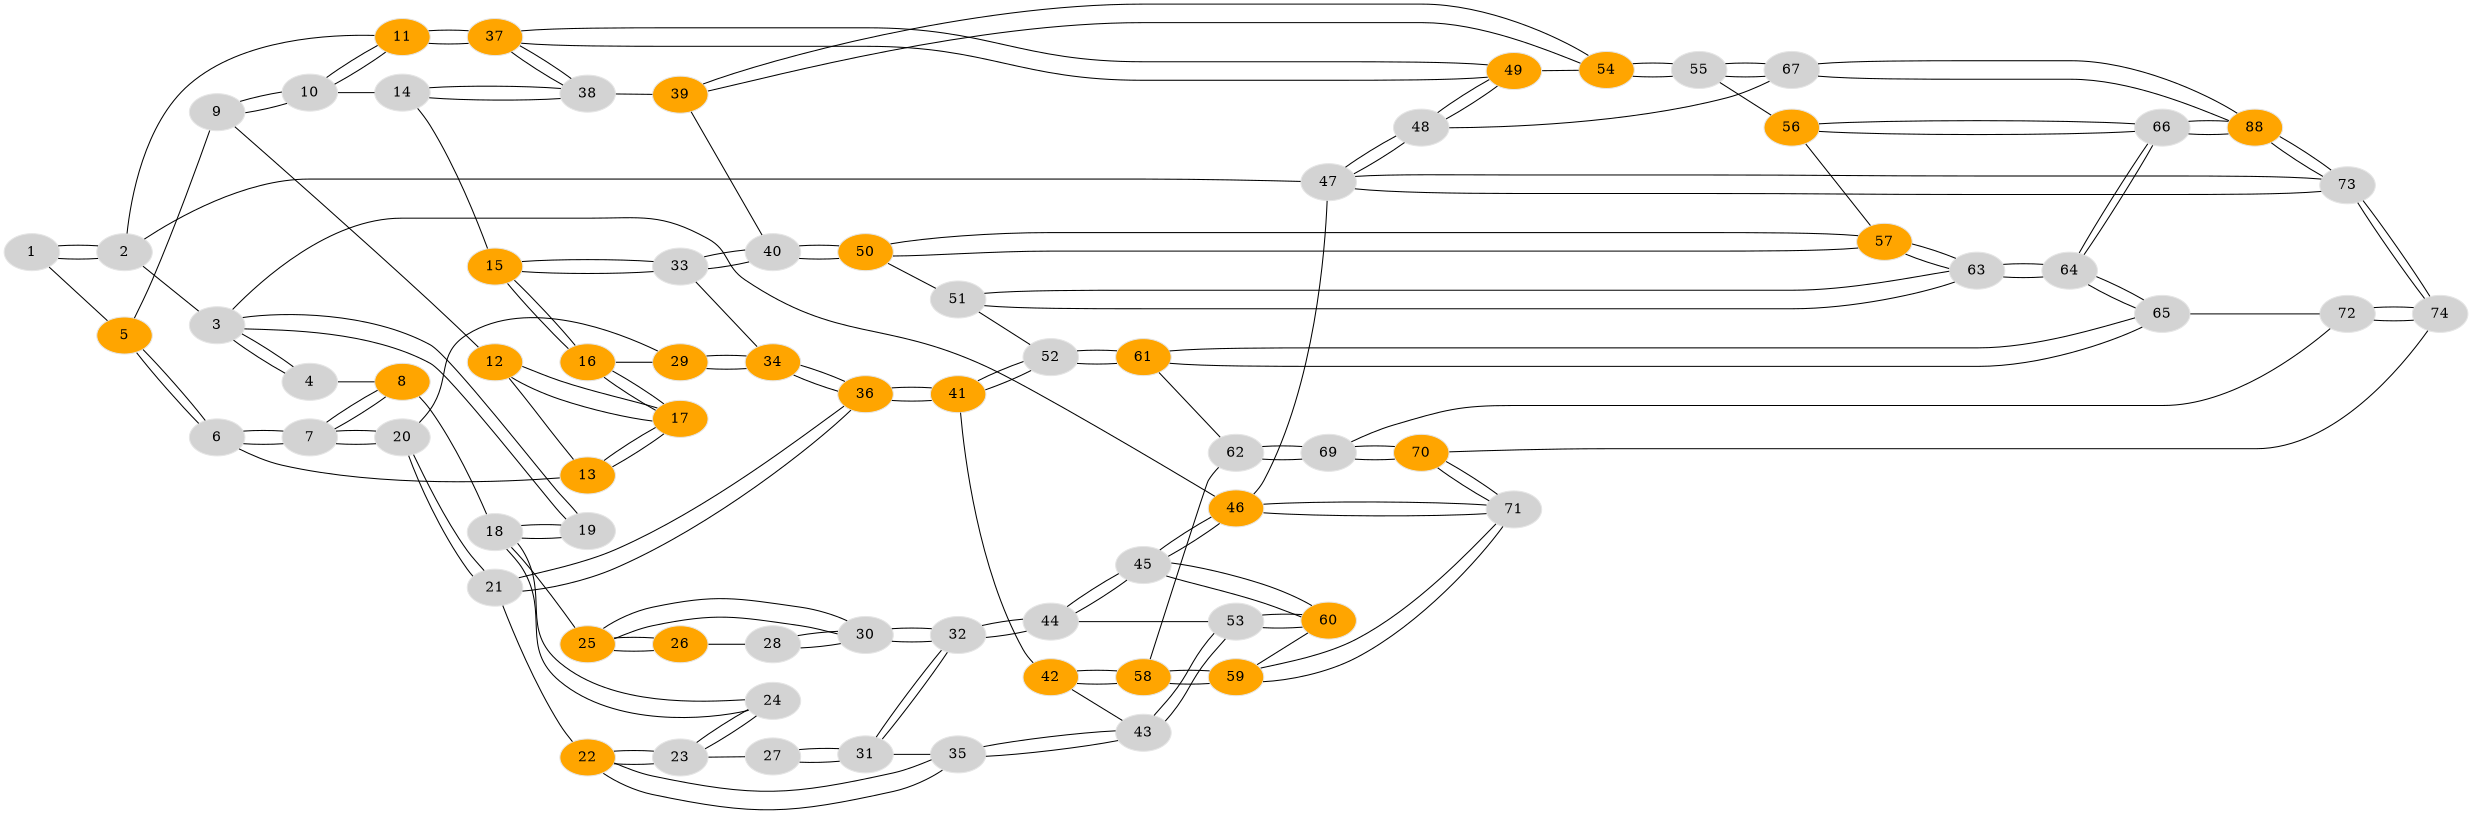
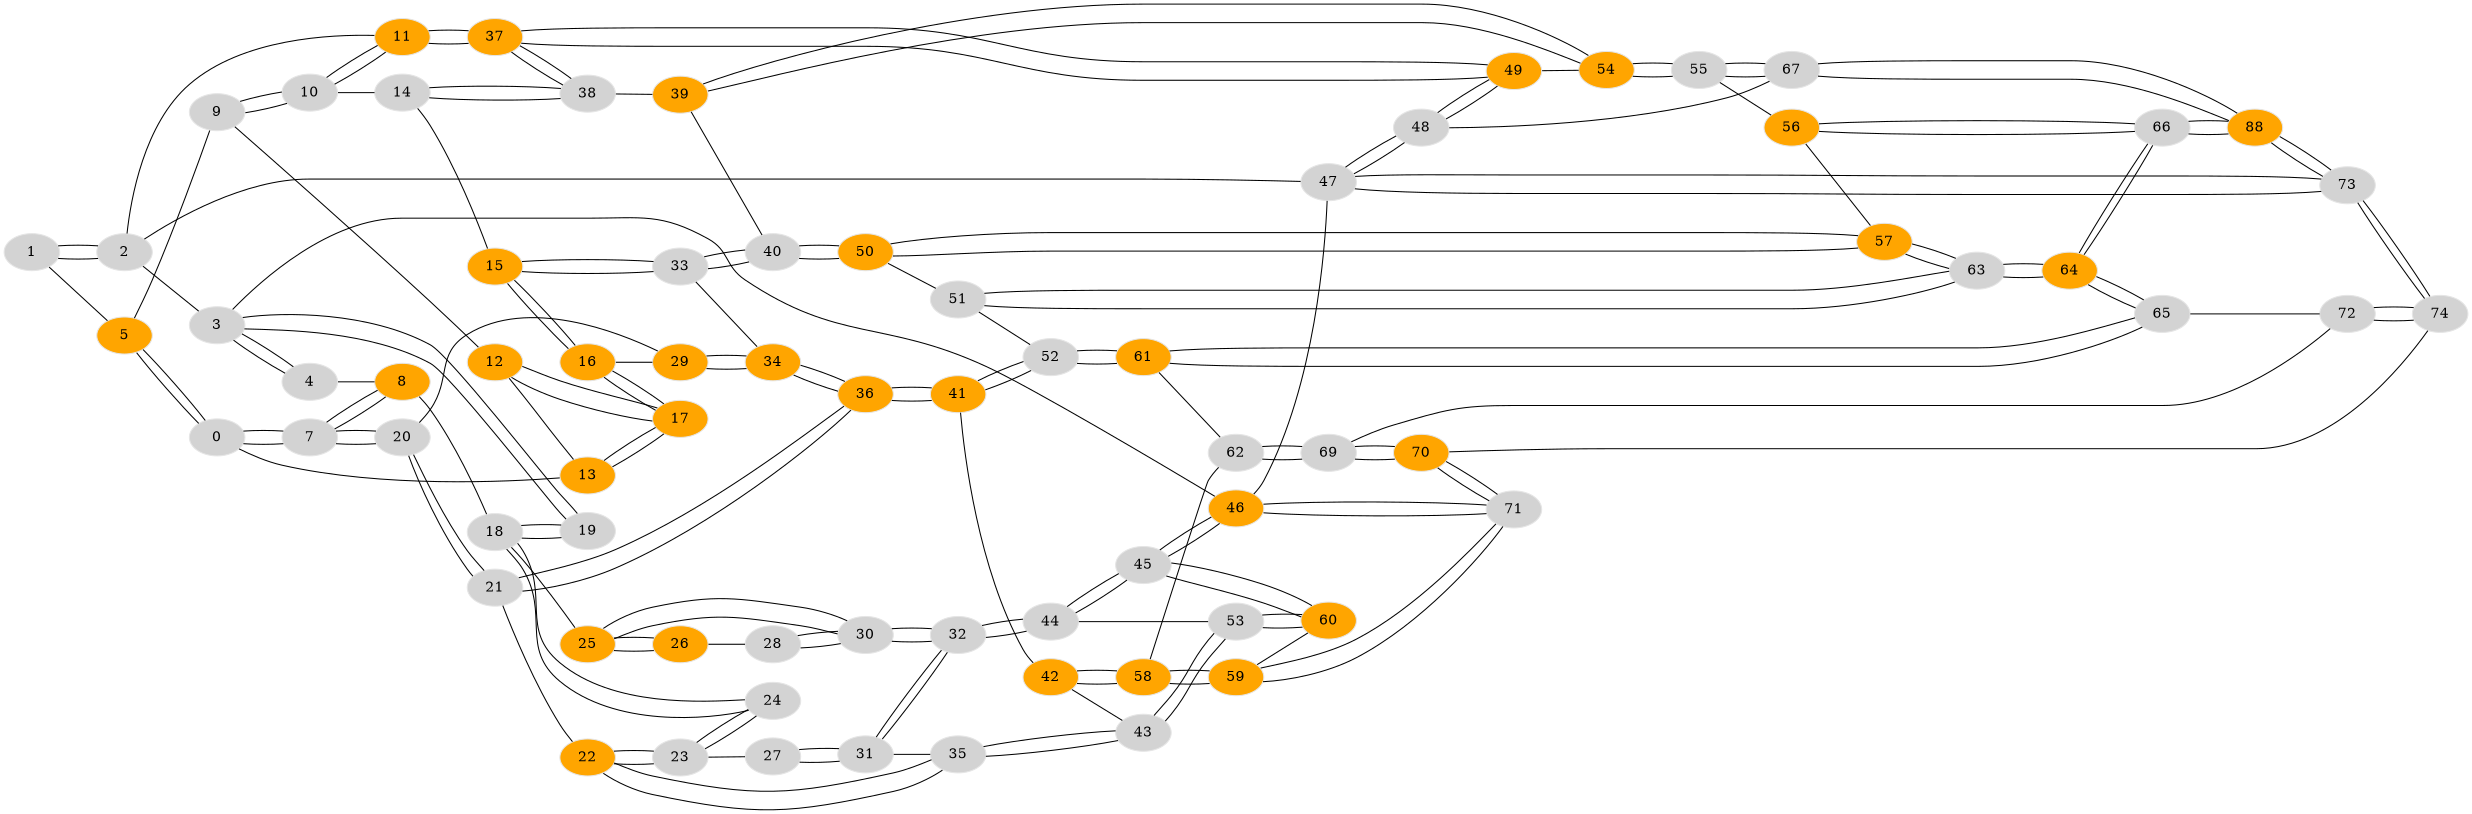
(2070, 271) -> (2070, 271)
(217, 437) -> (217, 437)
